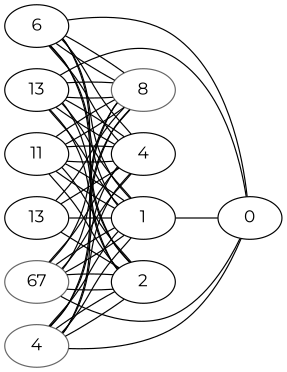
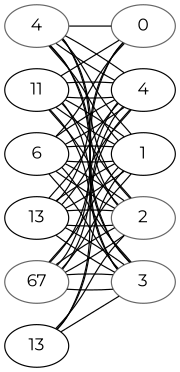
(143, 90) -> (143, 282)
(197, 218) -> (105, 49)
(250, 218) -> (143, 26)
(143, 282) -> (143, 218)
